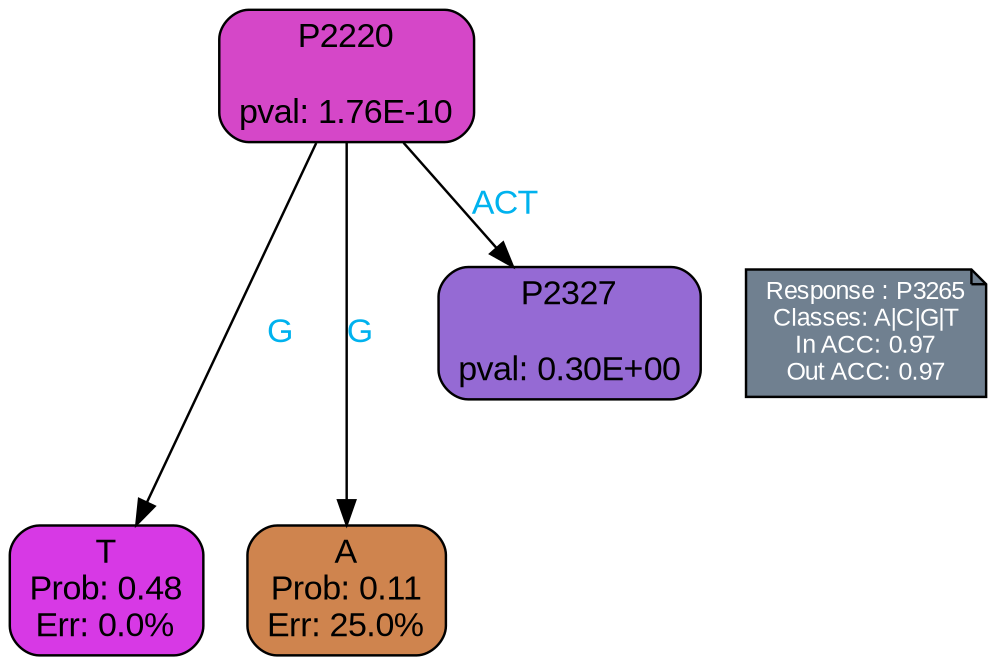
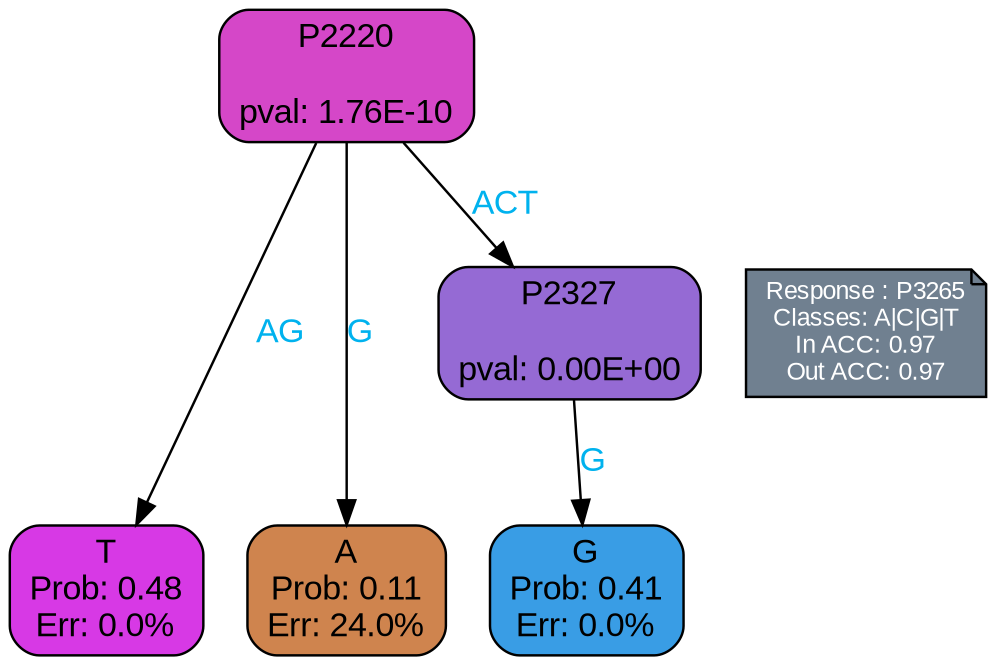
(282, 333) -> (282, 333)
(570, 333) -> (570, 333)
(347, 590) -> (347, 590)
none -> (587, 590)
